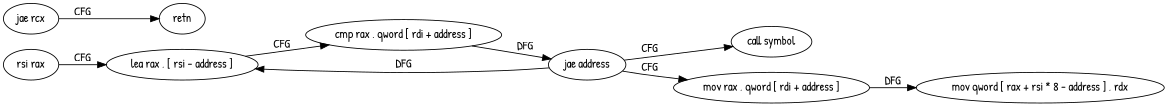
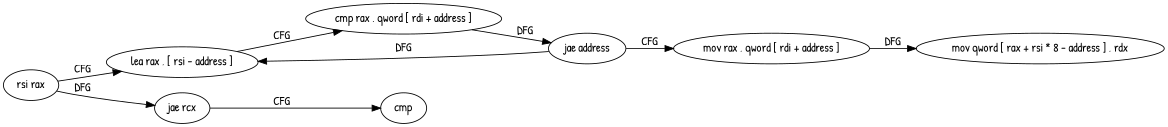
(182, 19) -> (404, 108)
(772, 42) -> none
none -> (101, 99)
